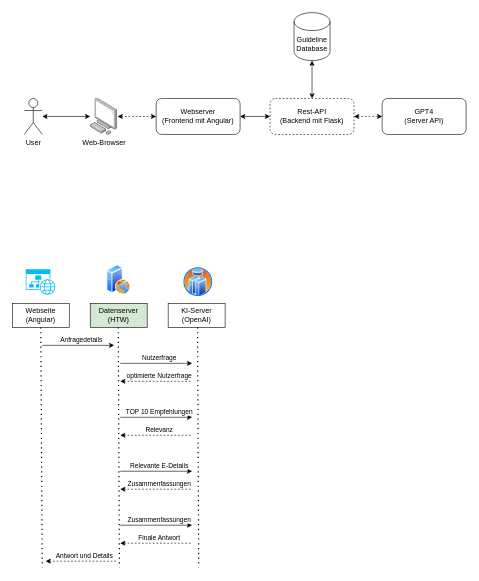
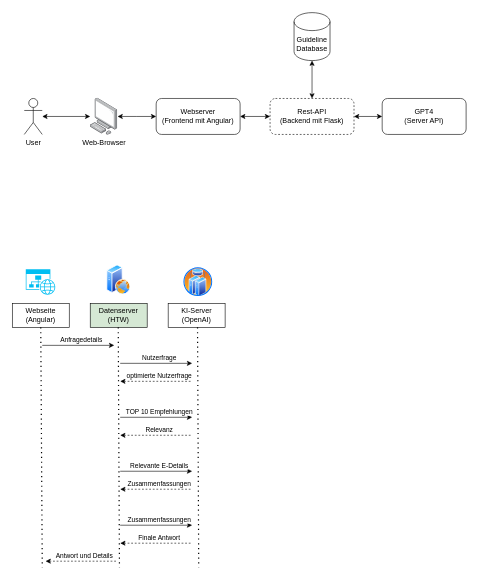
(136, 116) -> (136, 116)
(367, 116) -> (367, 116)
